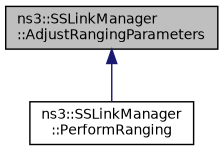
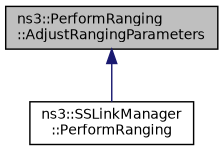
(112, 28) -> (112, 28)
